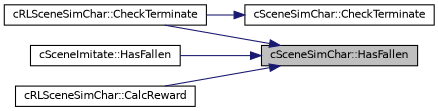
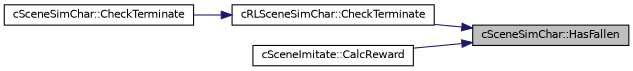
(220, 15) -> (208, 15)
(105, 56) -> none
(105, 96) -> (333, 56)
